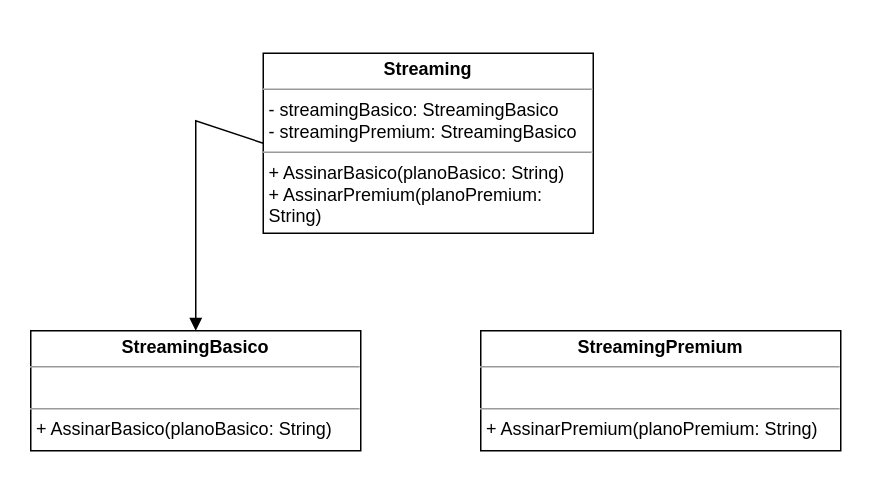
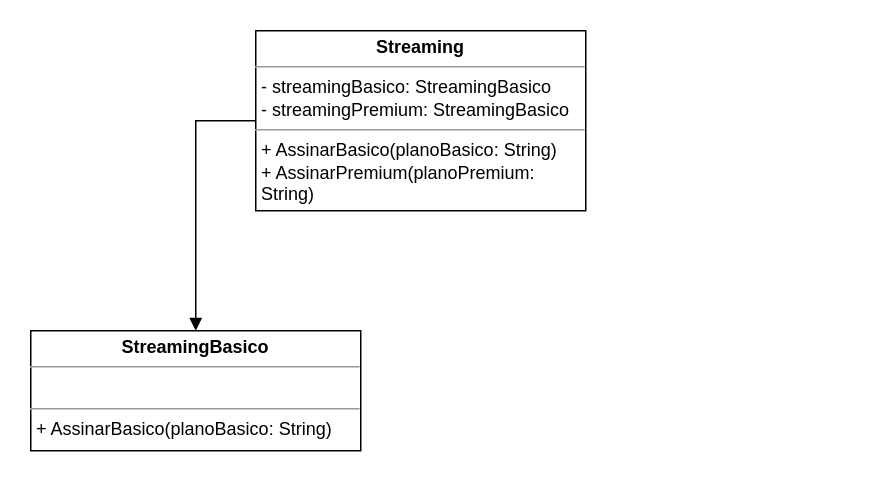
(428, 143) -> (421, 121)
(661, 391) -> none
